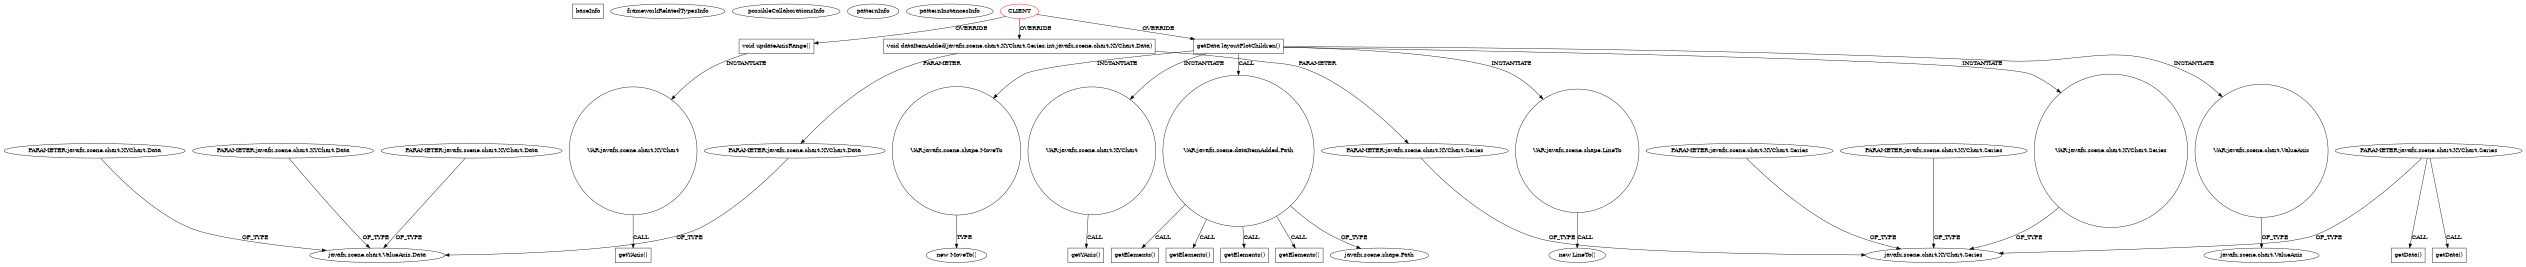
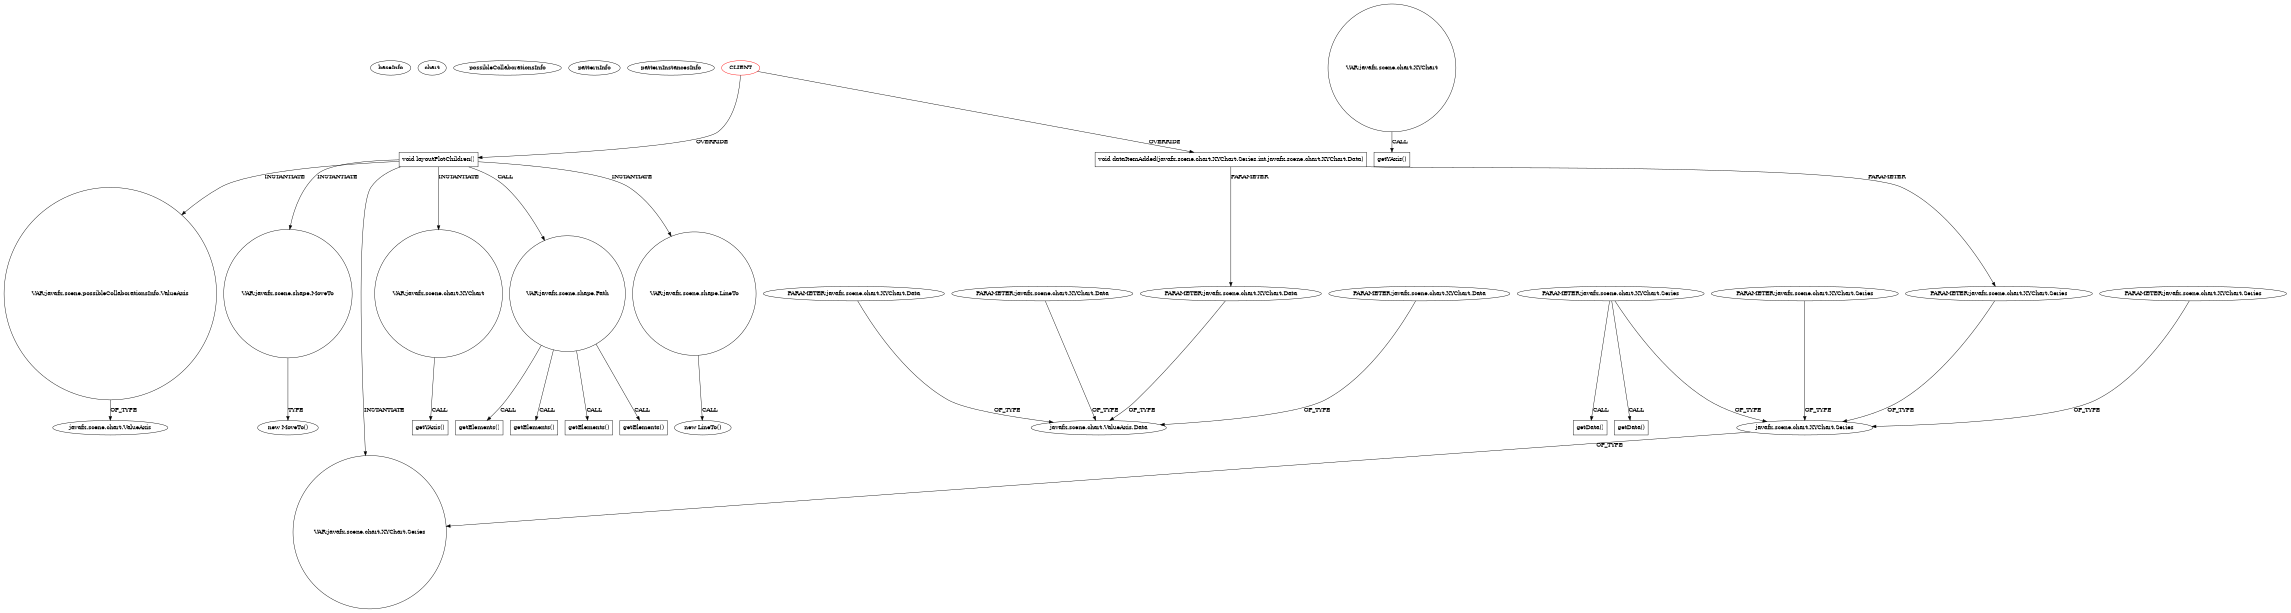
(588, 11) -> (391, 68)
(668, 11) -> (432, 68)
(777, 46) -> none
(1239, 46) -> (439, 160)
(1239, 151) -> (567, 294)
(2262, 151) -> (110, 294)
(2019, 233) -> (1100, 479)
(1379, 255) -> none
